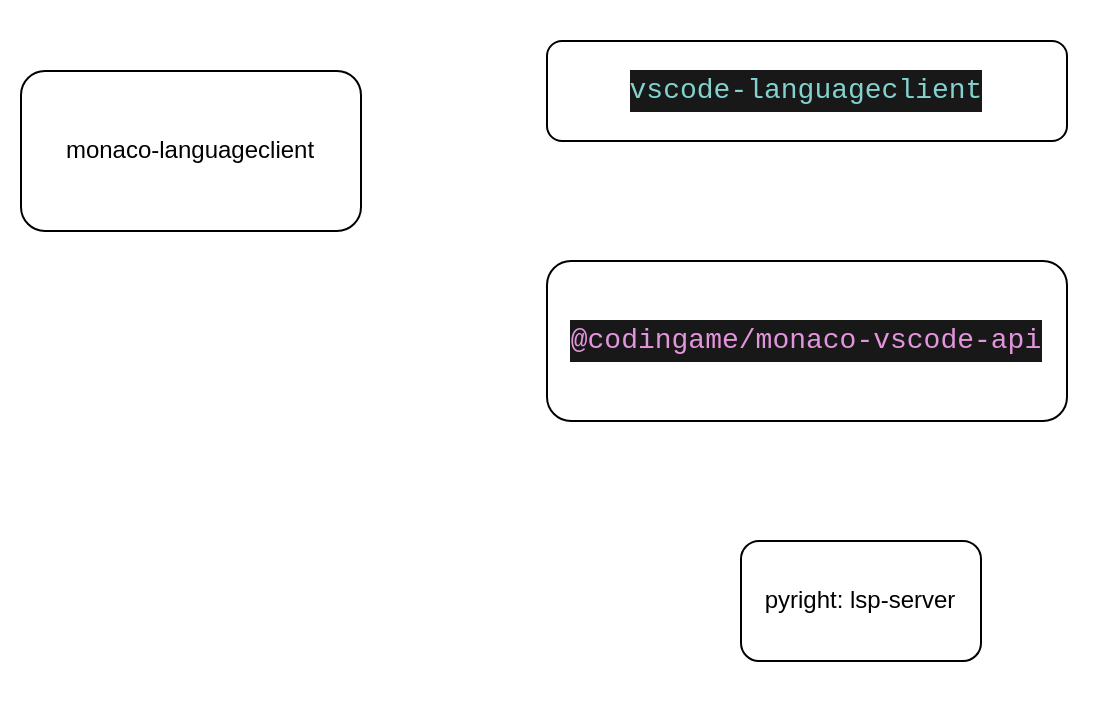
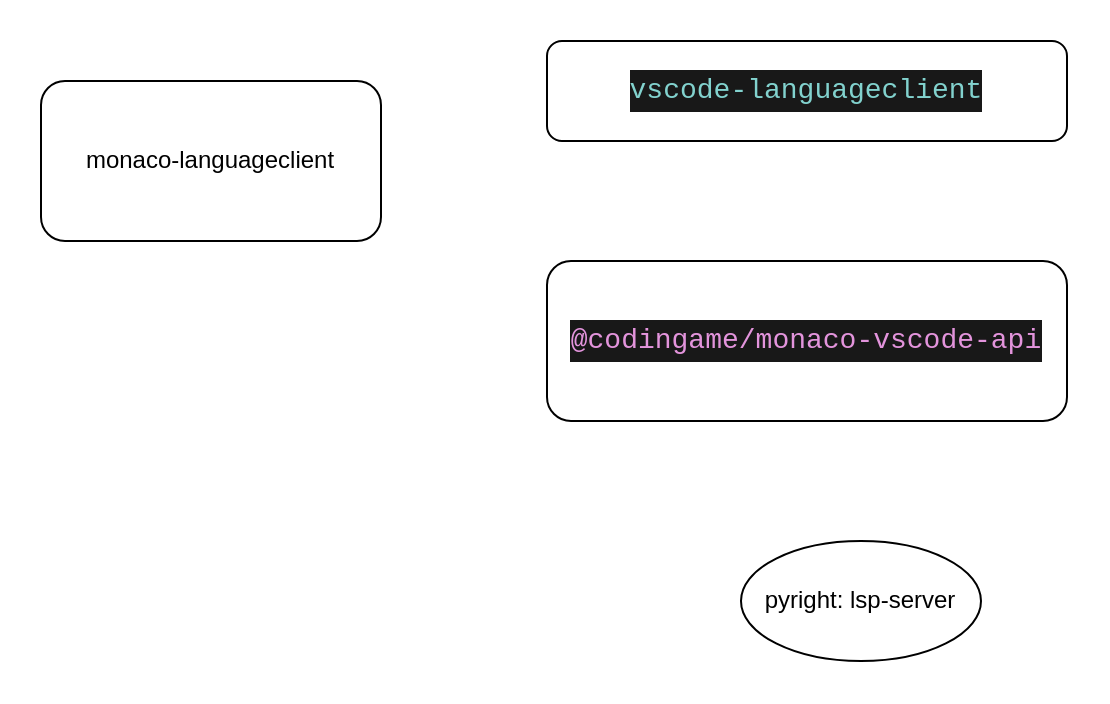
(191, 151) -> (211, 161)
(861, 601) -> (861, 601)
